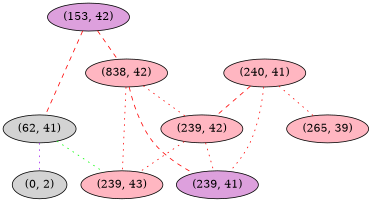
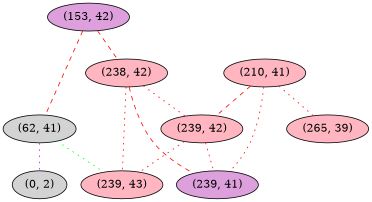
(127, 73) -> (127, 73)
(265, 73) -> (265, 73)
